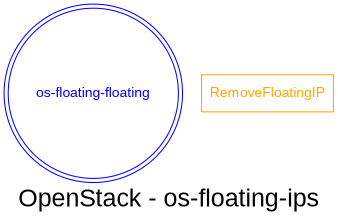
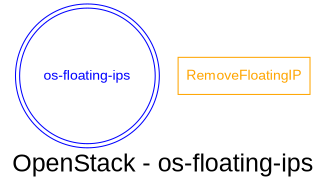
(93, 93) -> (87, 76)
